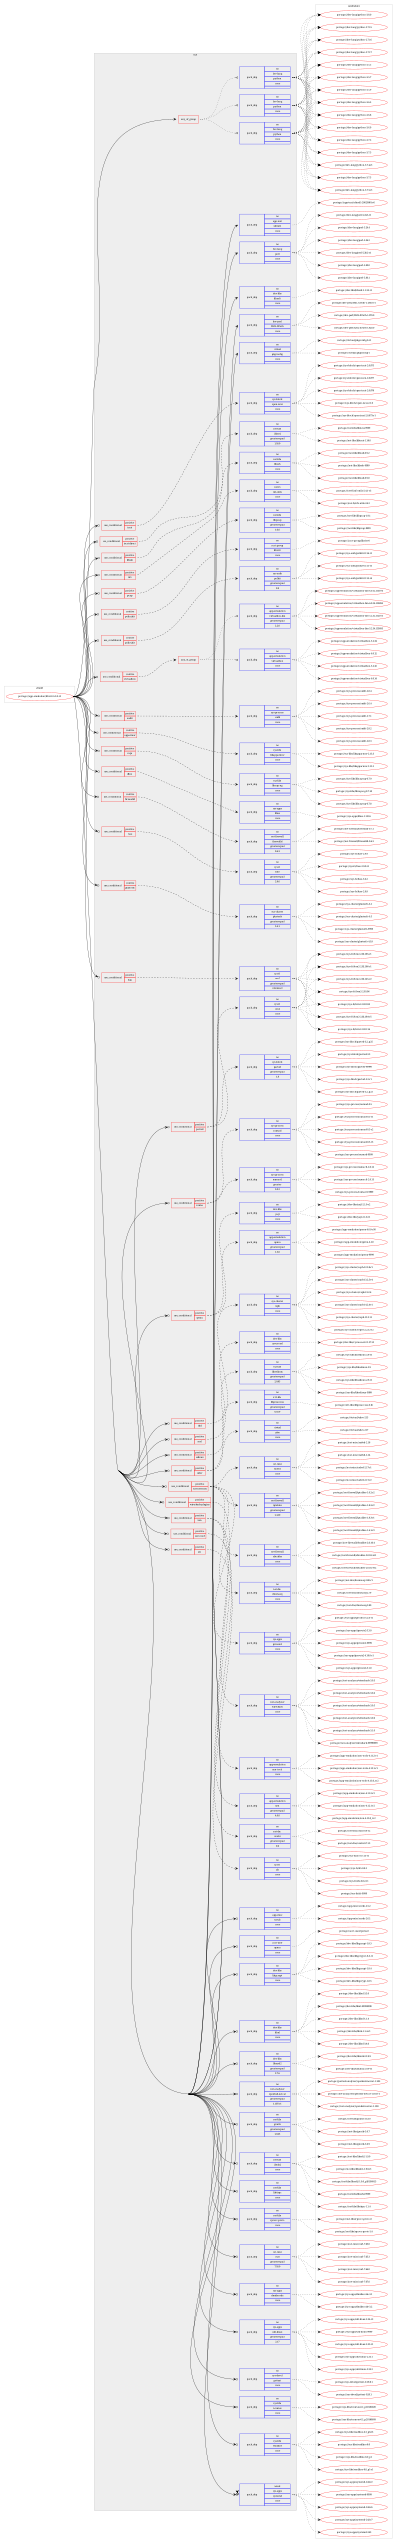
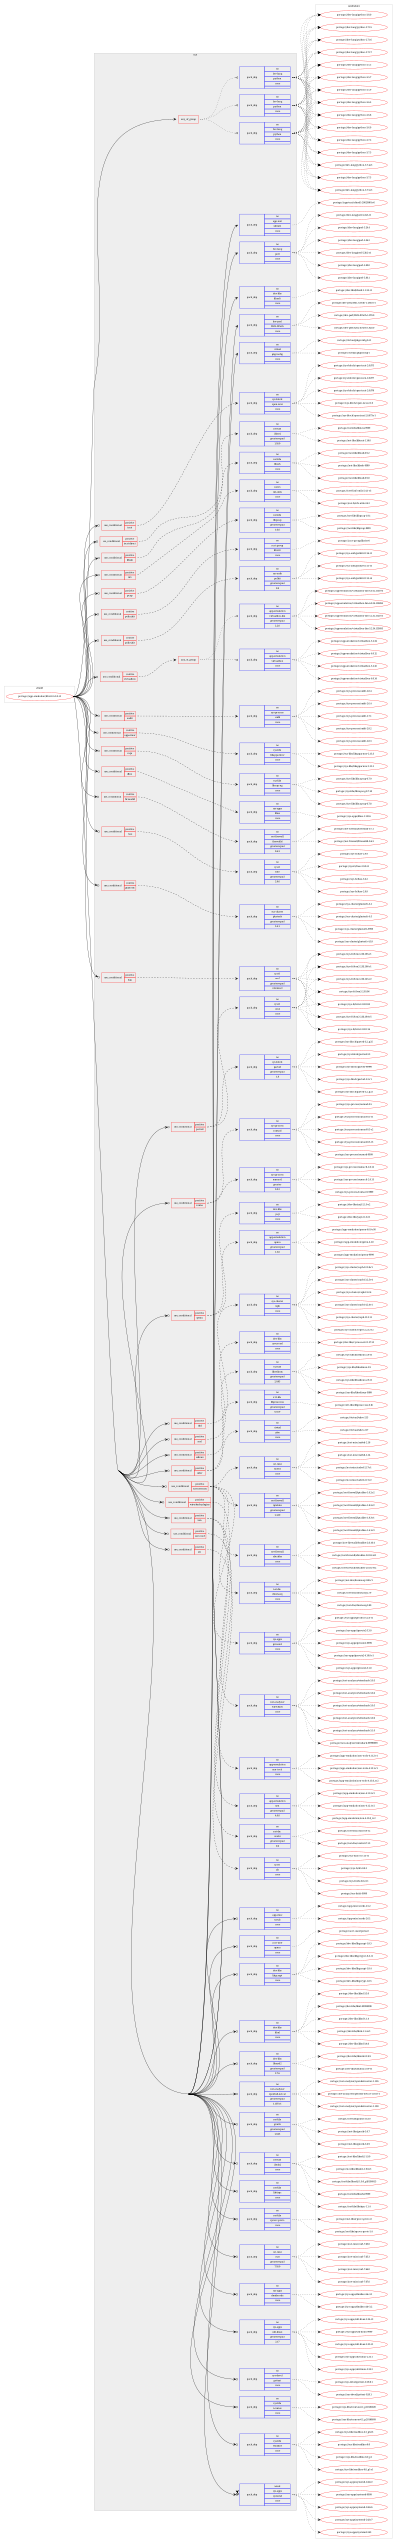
(354, 2081) -> (354, 2081)
